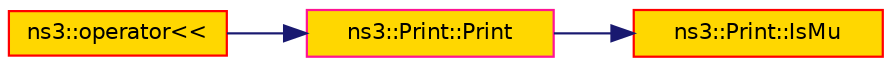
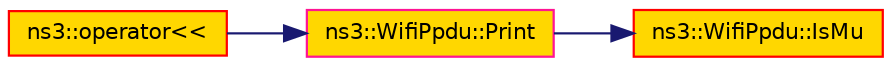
(430, 33) -> (430, 33)
(758, 33) -> (758, 33)
